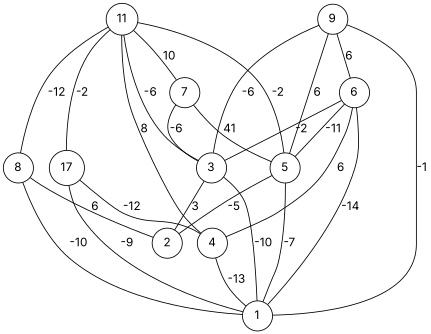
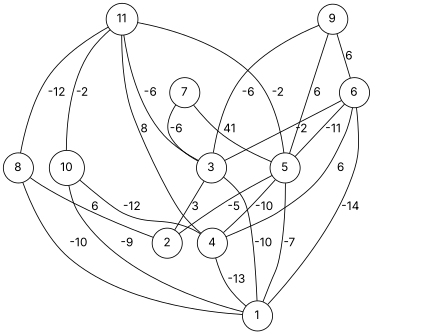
(156, 54) -> none
(67, 168) -> (67, 168)
(416, 205) -> none
none -> (251, 206)
